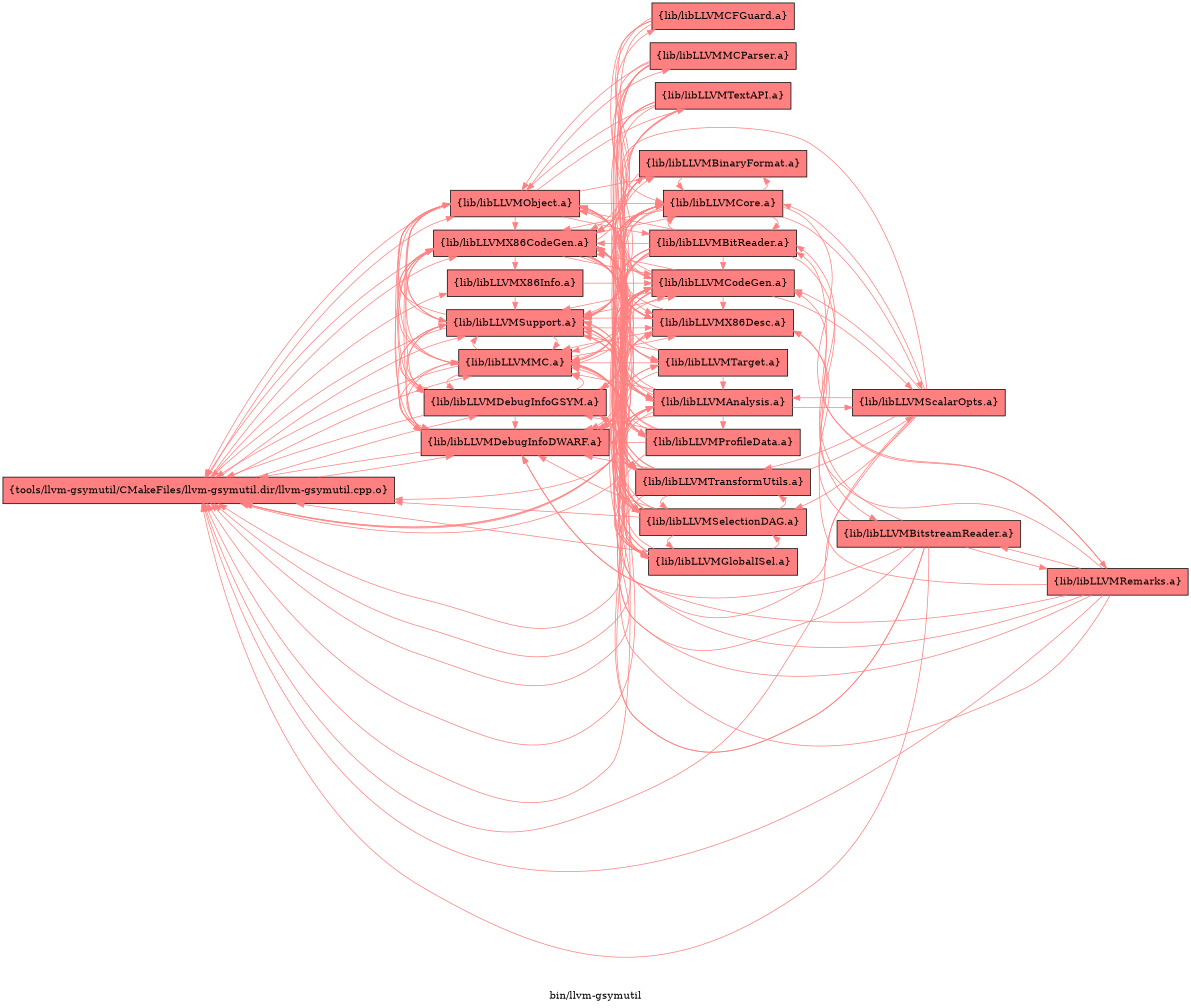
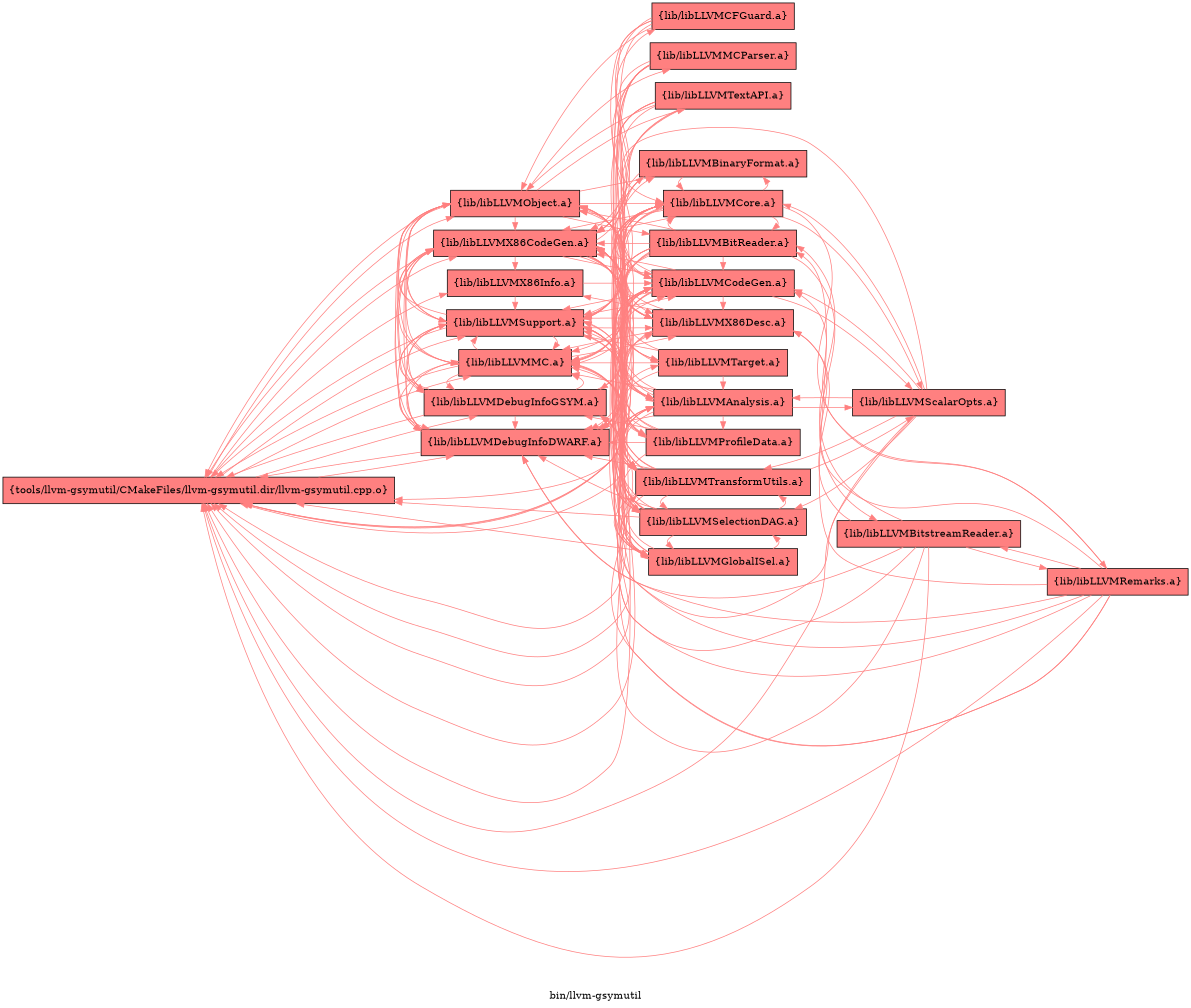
(580, 115) -> (576, 95)
(622, 280) -> (762, 737)
none -> (622, 304)
(613, 436) -> none
none -> (624, 532)
(644, 725) -> (623, 285)
